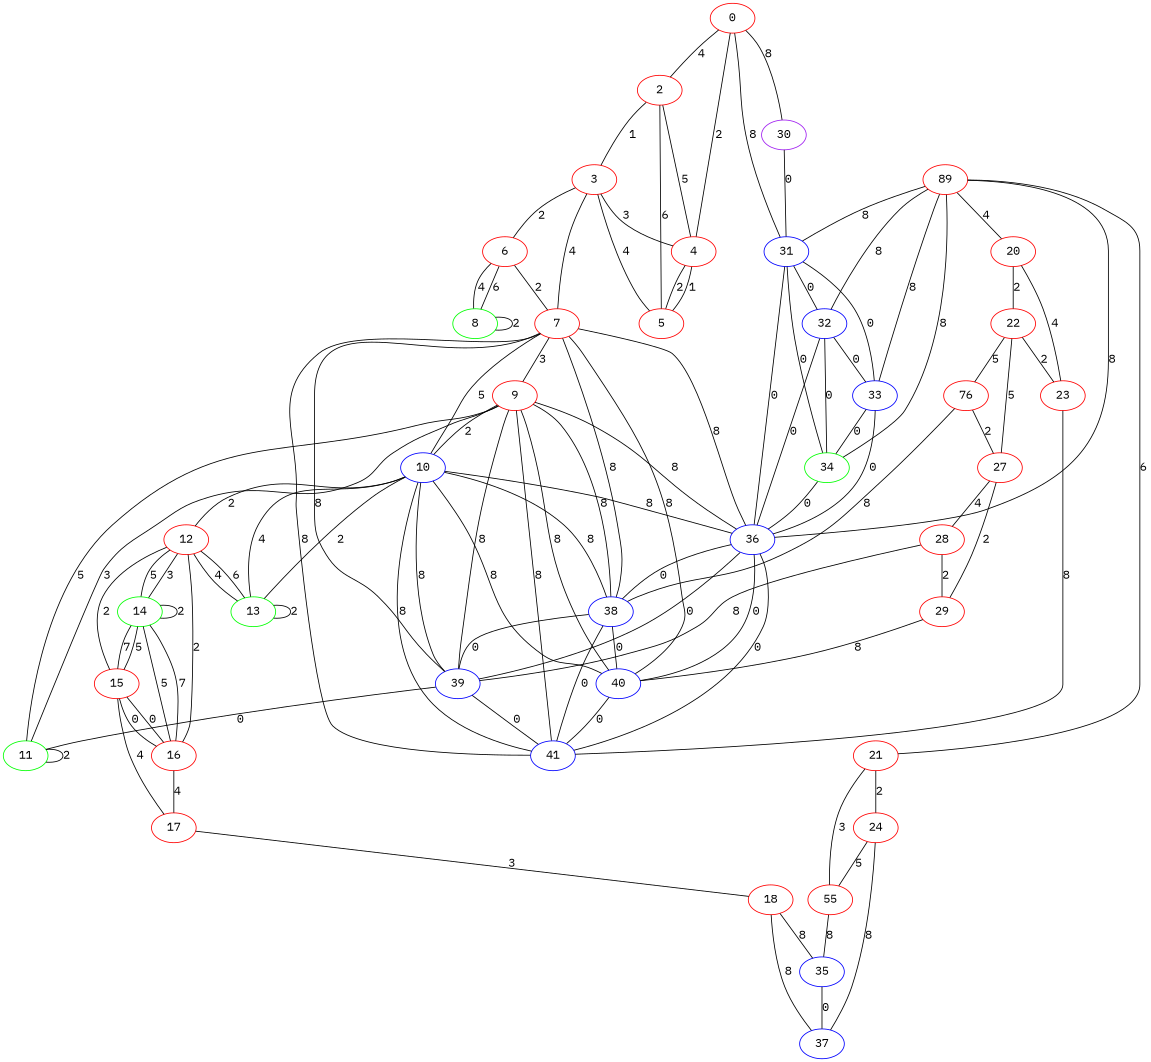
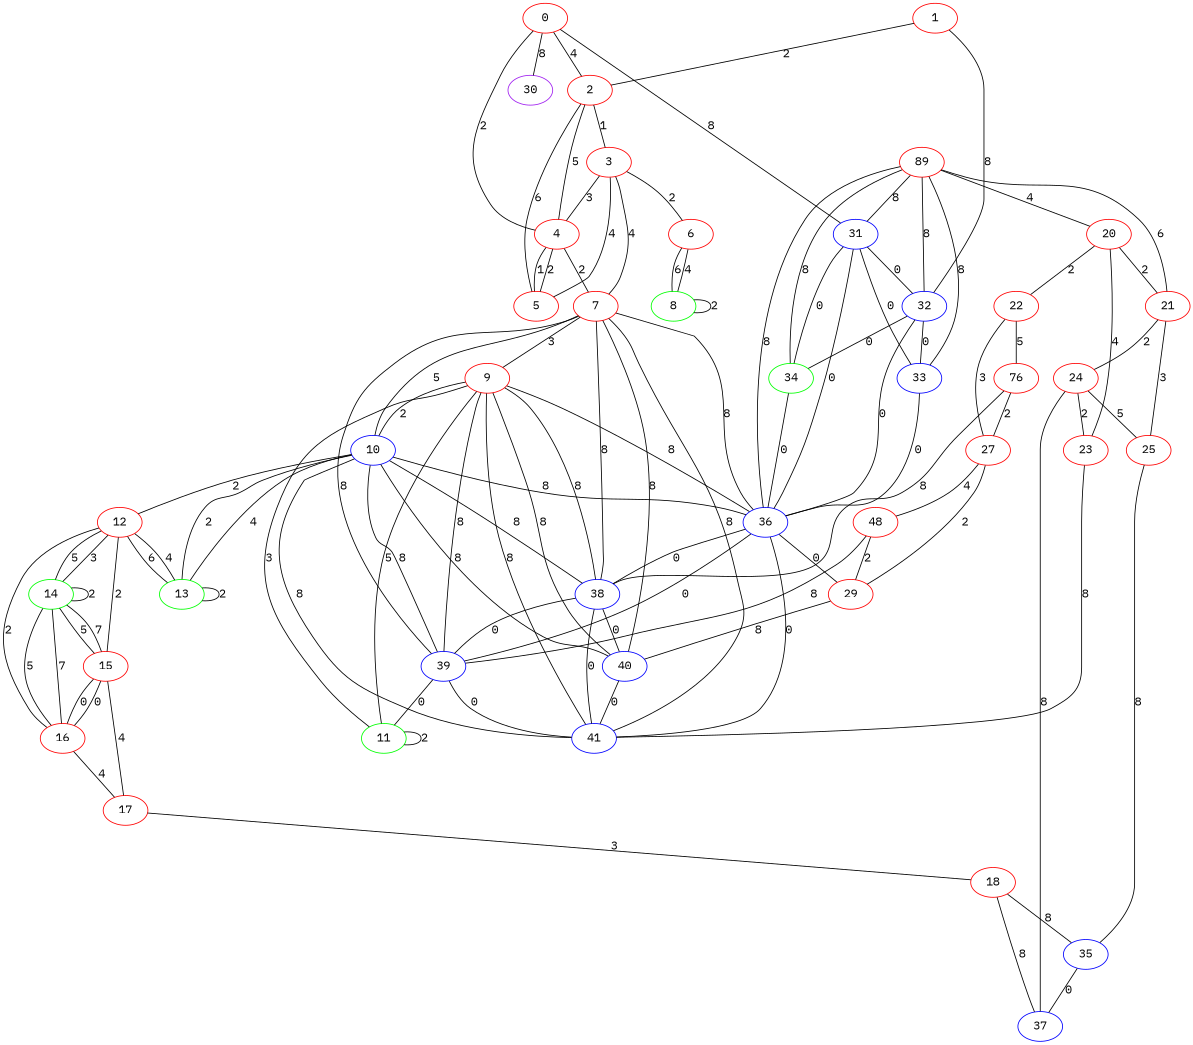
none -> (935, 18)
(785, 193) -> none
none -> (1138, 270)
(531, 288) -> (576, 270)
(1038, 360) -> (1081, 414)
(1011, 396) -> (983, 378)
(851, 432) -> none
(942, 540) -> (876, 522)
(728, 644) -> (808, 558)
(830, 900) -> (1149, 450)
